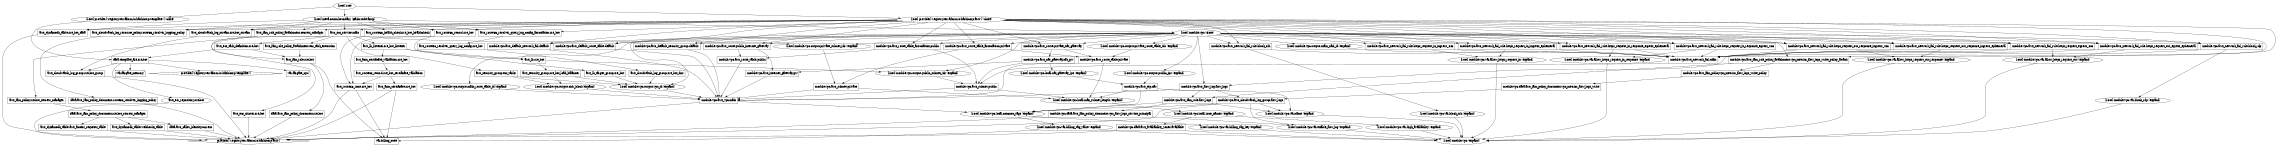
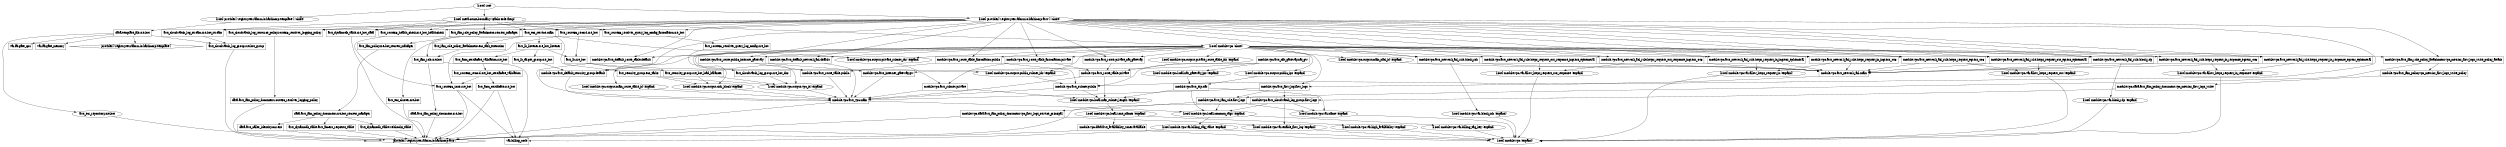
(237, 46) -> none
none -> (920, 48)
(1051, 52) -> none
(625, 80) -> (552, 66)
